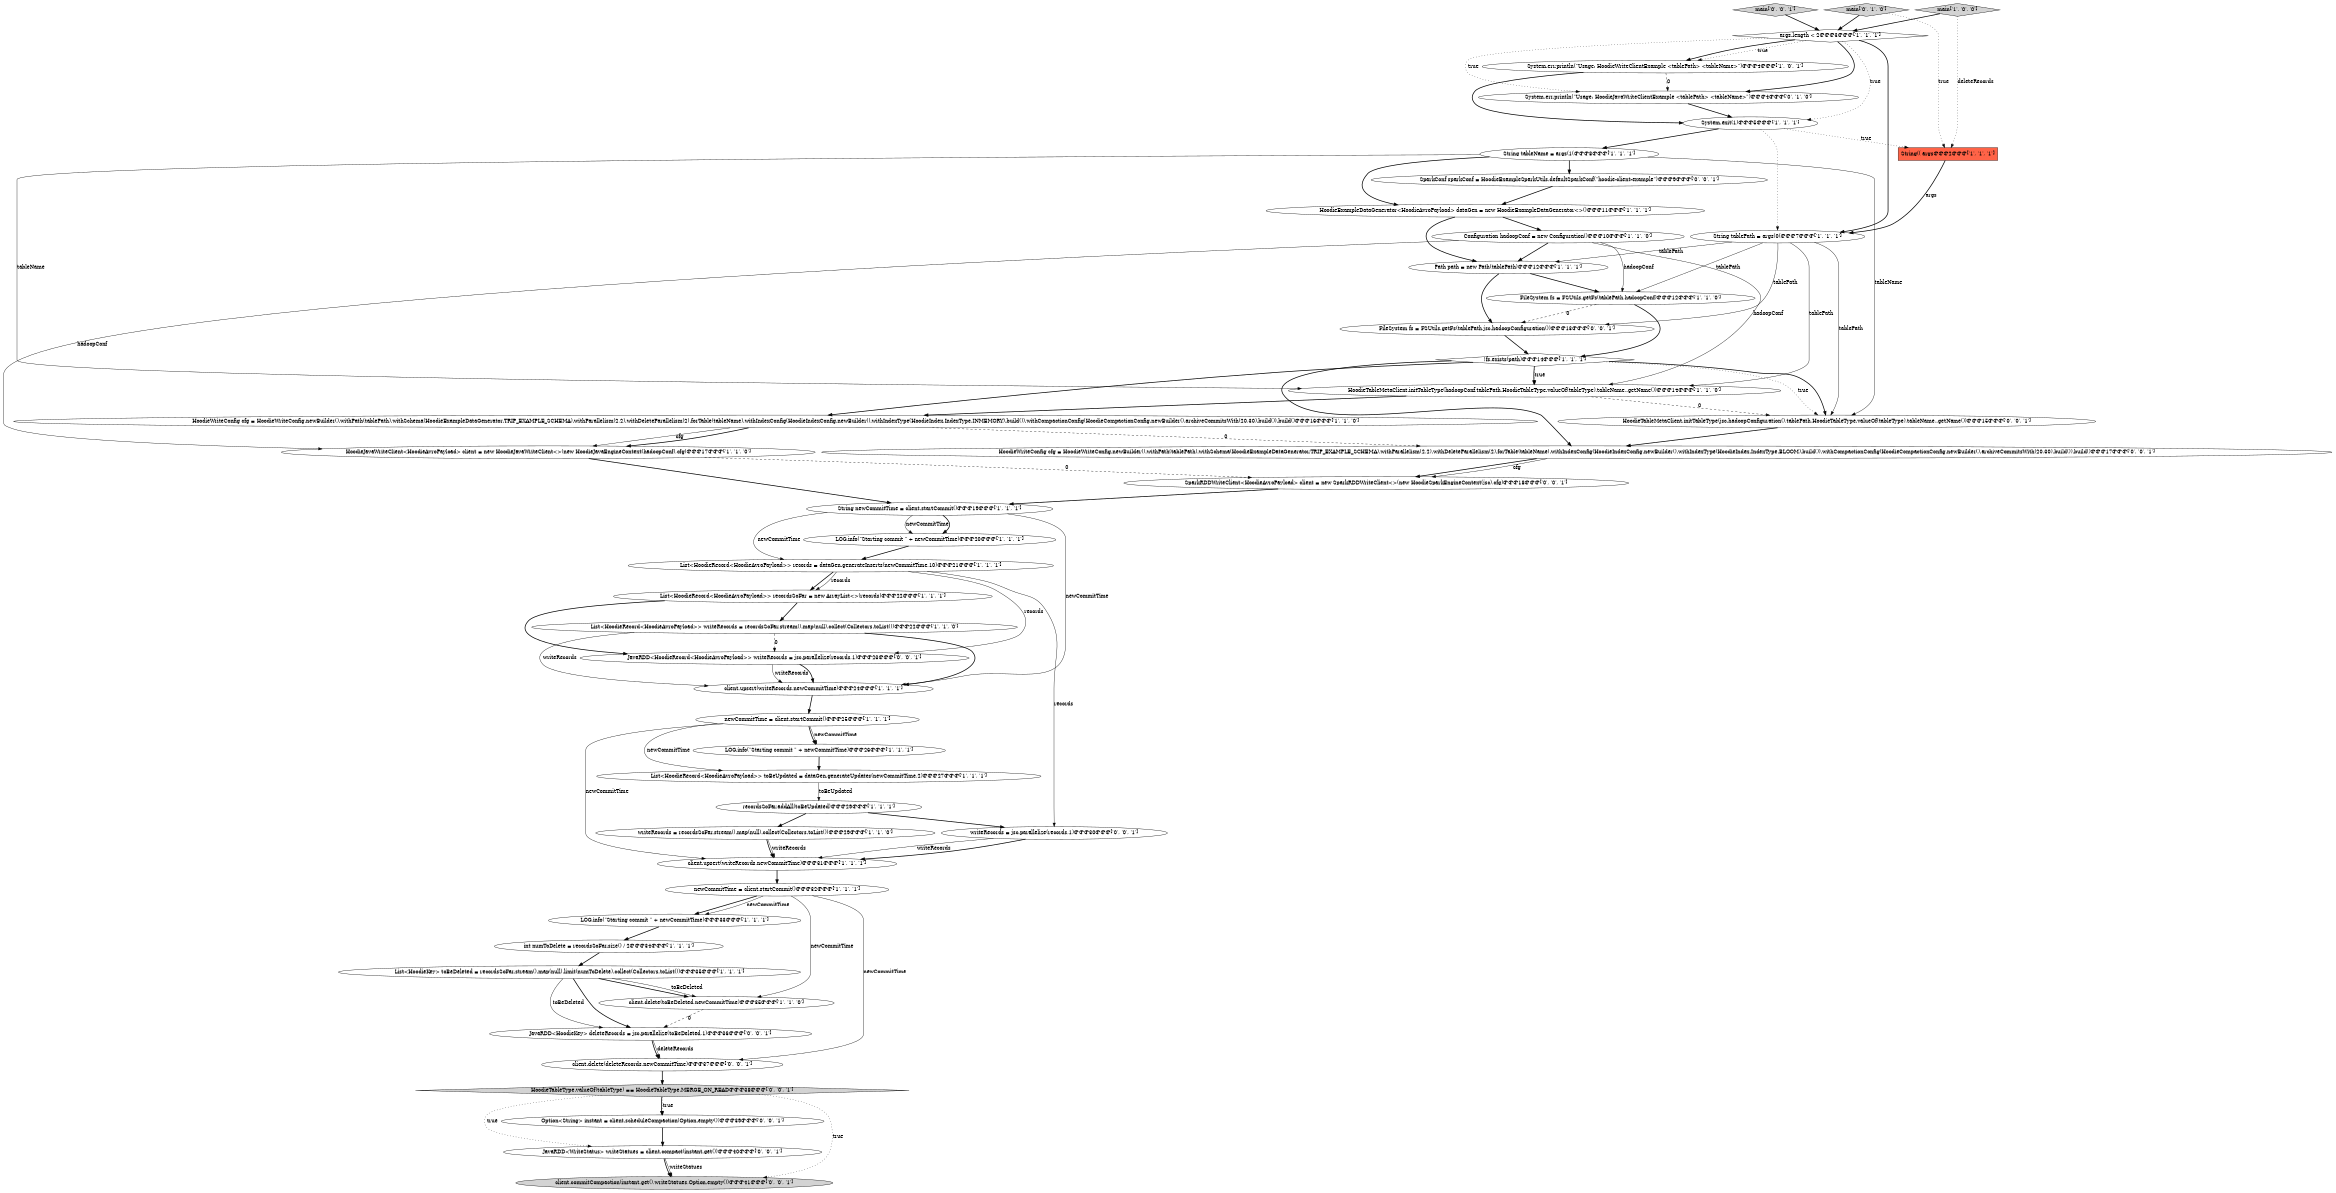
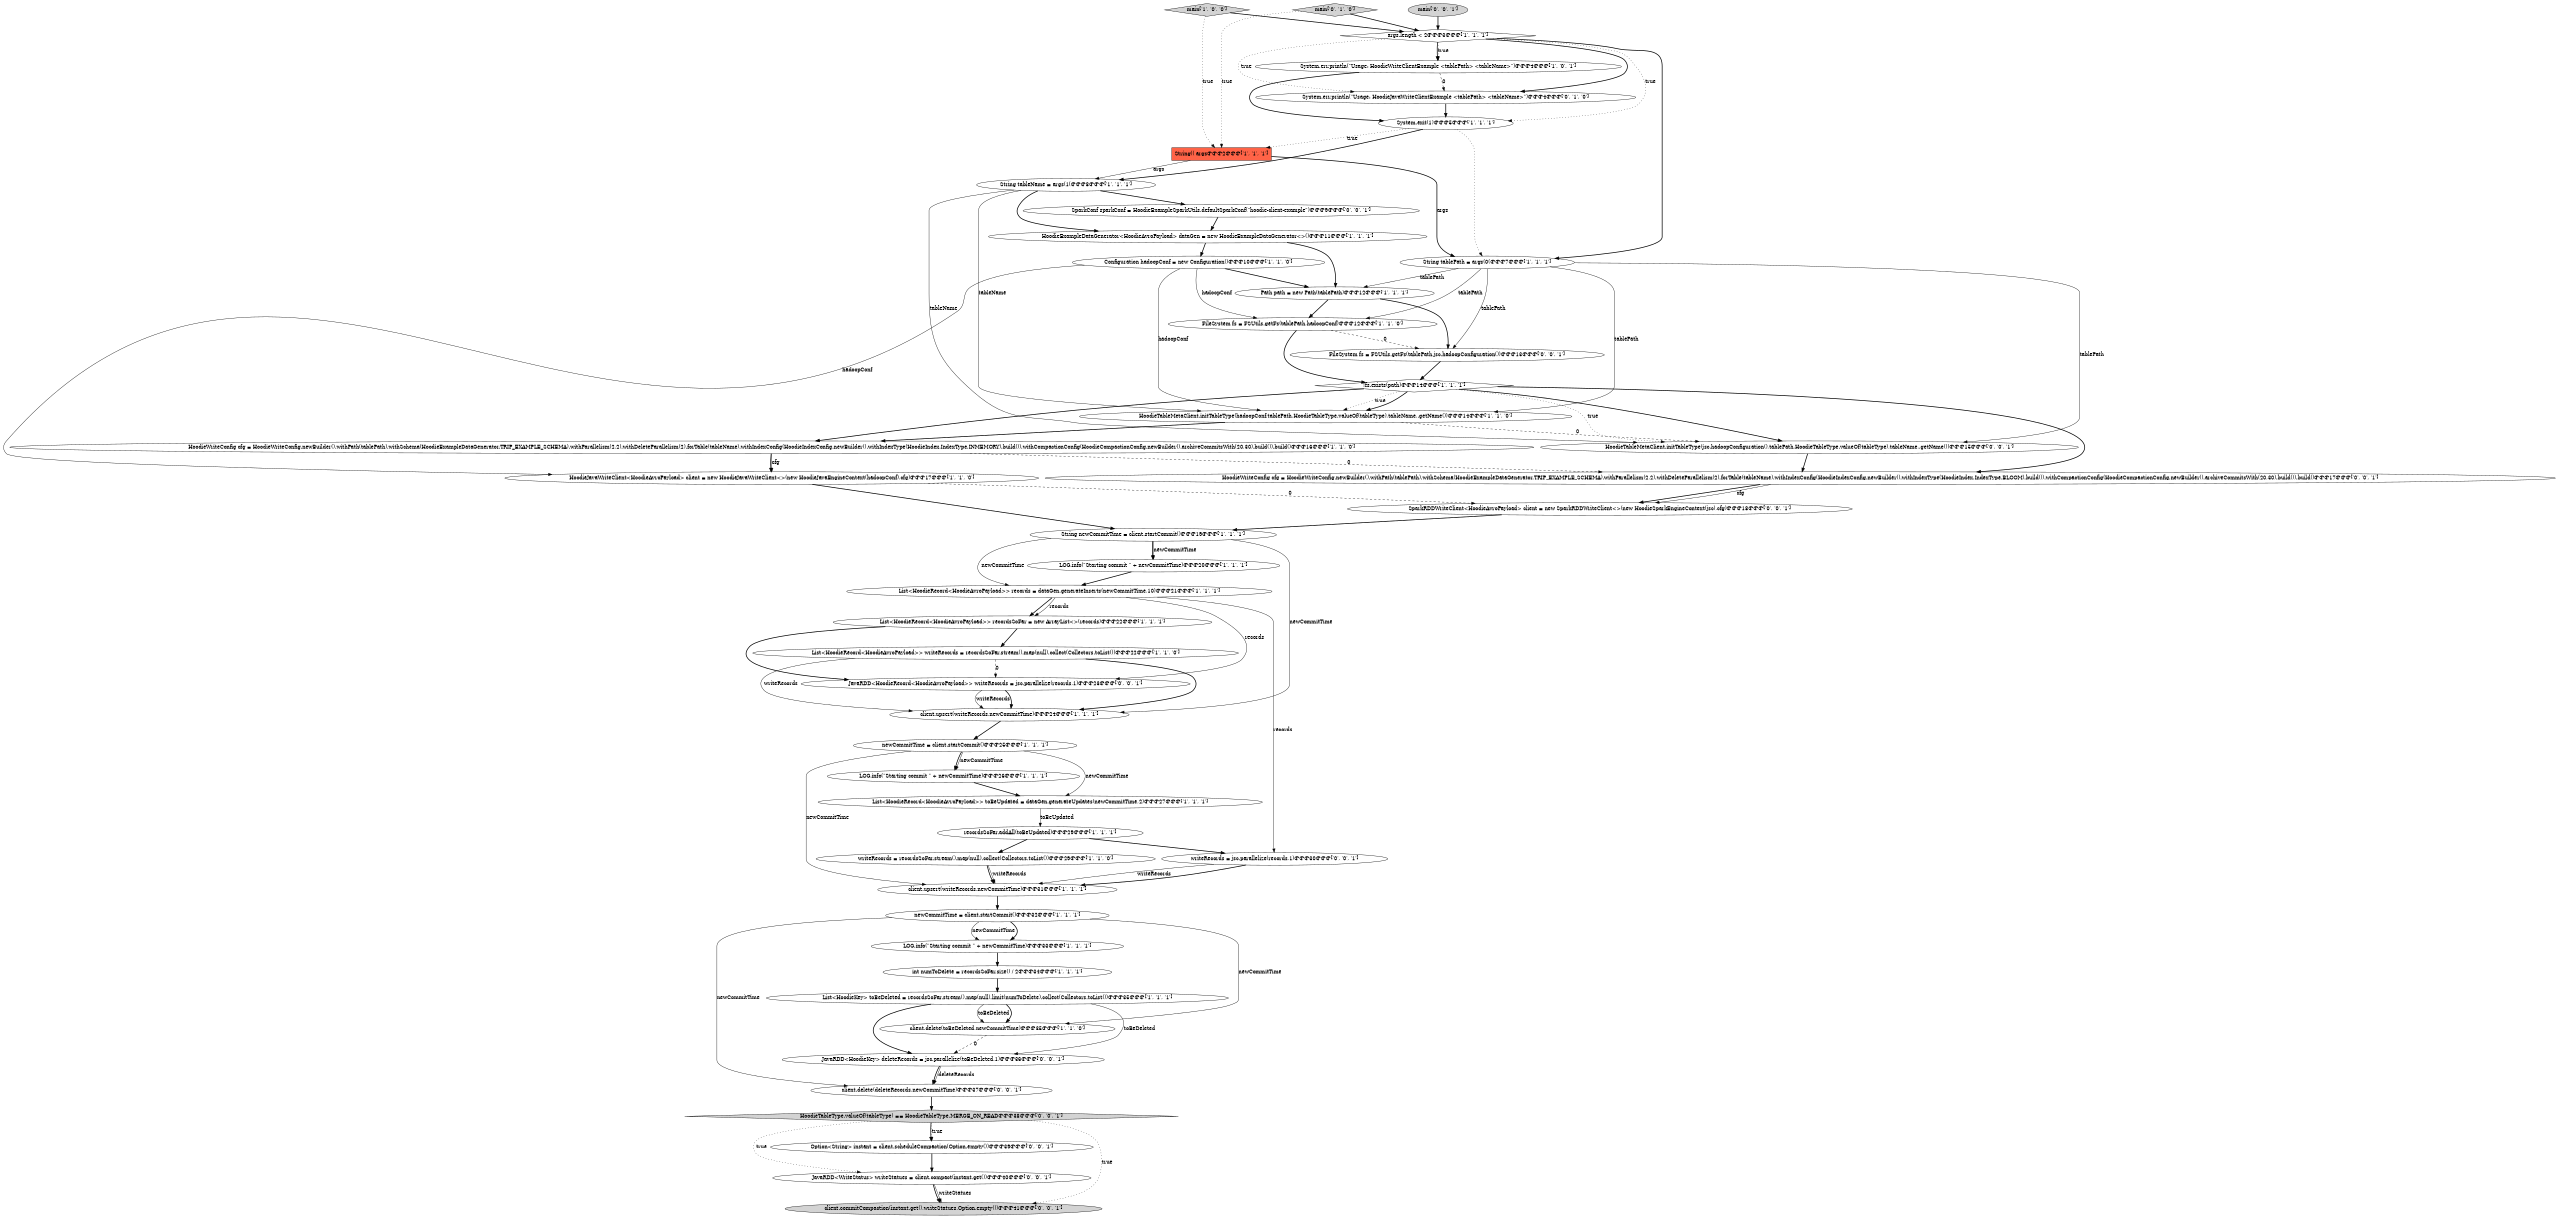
(1775, 10) -> (1438, 10)
(1976, 82) -> (1208, 82)
none -> (1145, 169)
